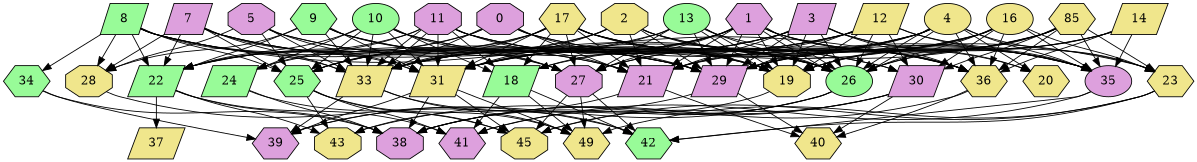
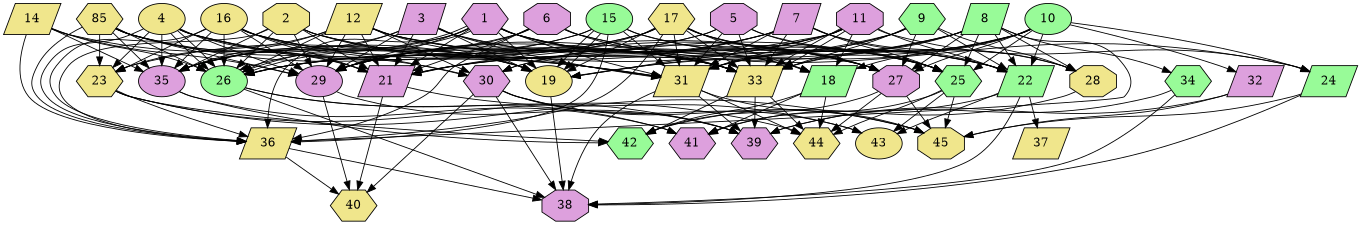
(500, 19) -> (547, 19)
(687, 19) -> (609, 19)
(894, 49) -> (177, 114)
none -> (300, 50)
(701, 50) -> none
none -> (840, 51)
(720, 81) -> (319, 81)
(787, 81) -> (549, 81)
(917, 81) -> (487, 81)
(984, 81) -> (268, 143)
(1046, 81) -> none
none -> (1256, 81)
none -> (616, 112)
(338, 143) -> (879, 143)
(587, 143) -> (817, 143)
